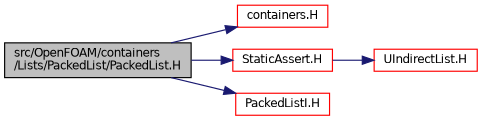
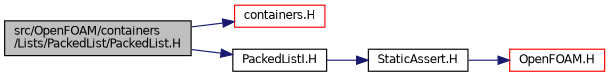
(206, 60) -> (342, 60)
(283, 60) -> (418, 60)
(426, 60) -> (557, 60)
(283, 104) -> (280, 60)
